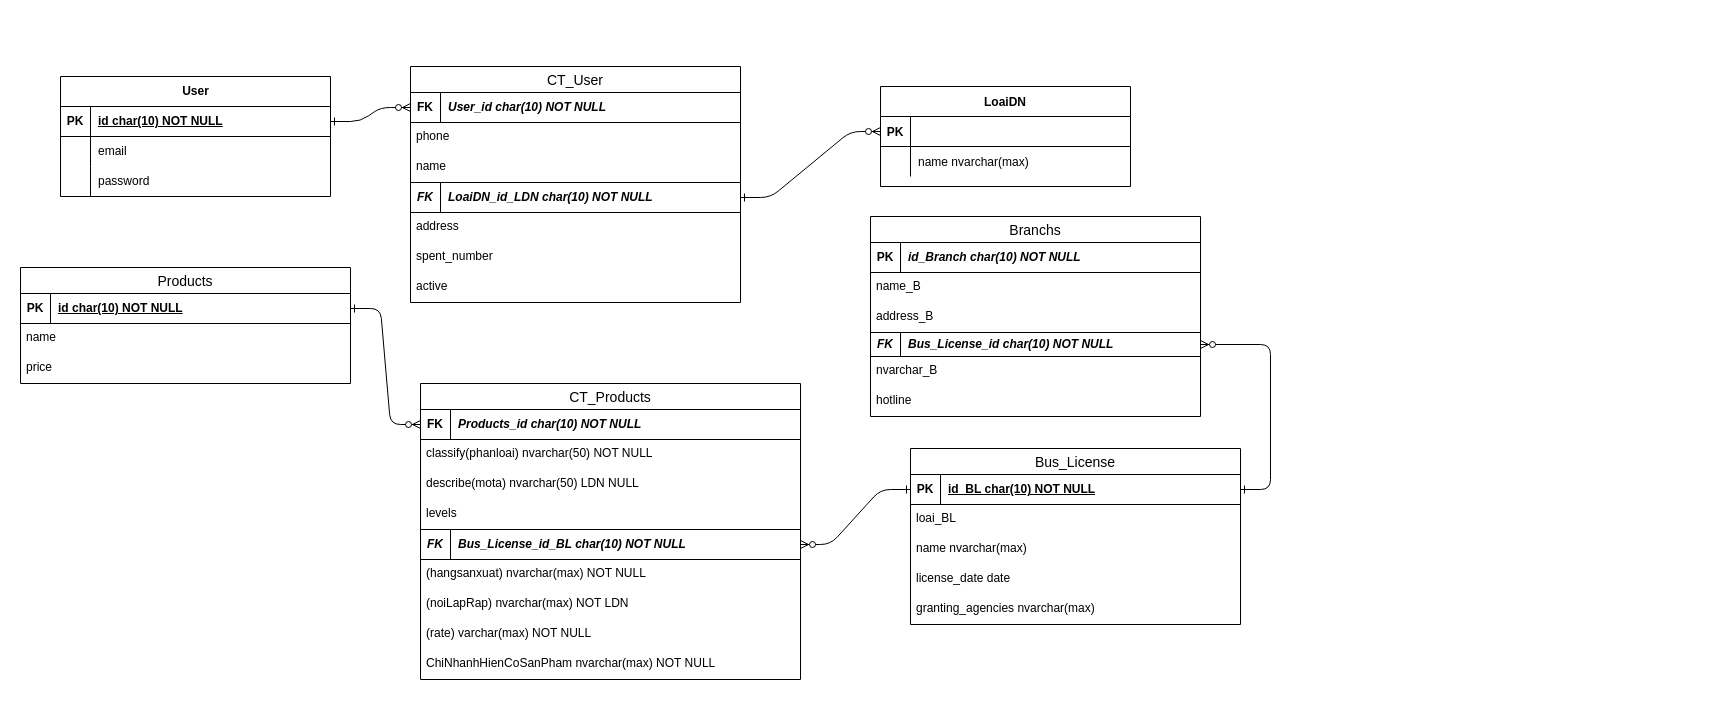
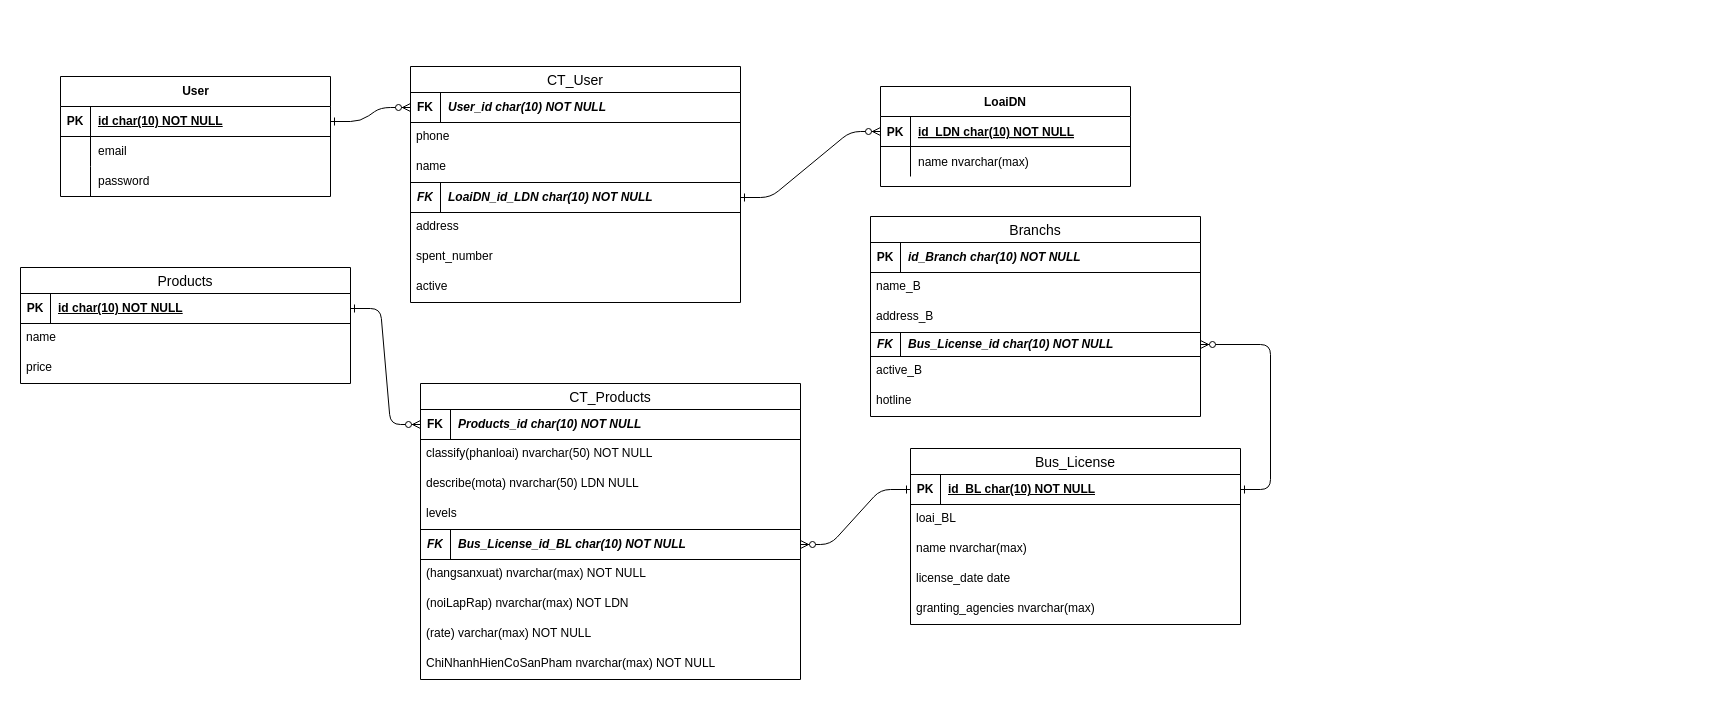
none -> (1021, 132)
(910, 371) -> (902, 371)
